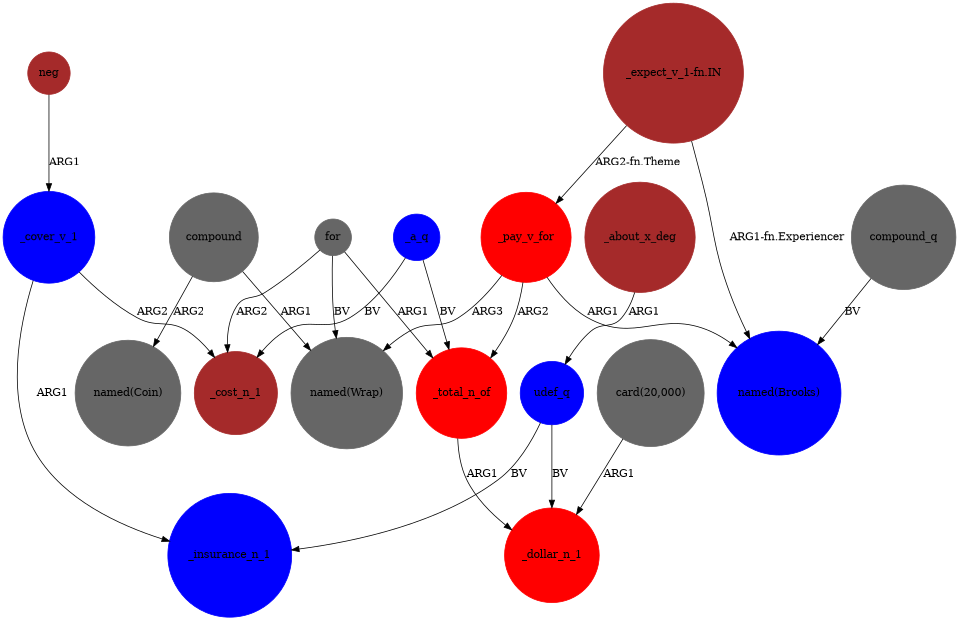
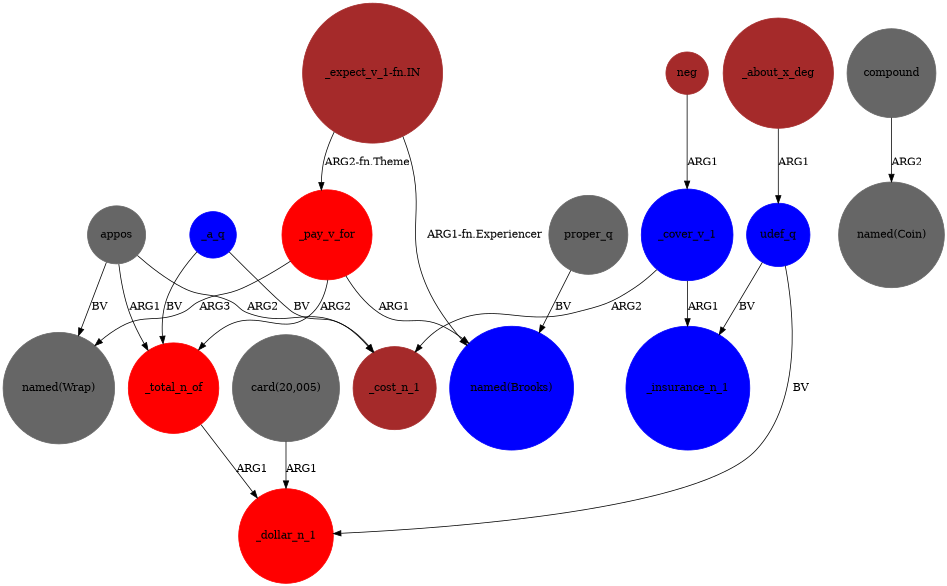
(333, 237) -> (117, 235)
(904, 237) -> (588, 235)
(274, 308) -> none
(651, 393) -> (286, 388)
